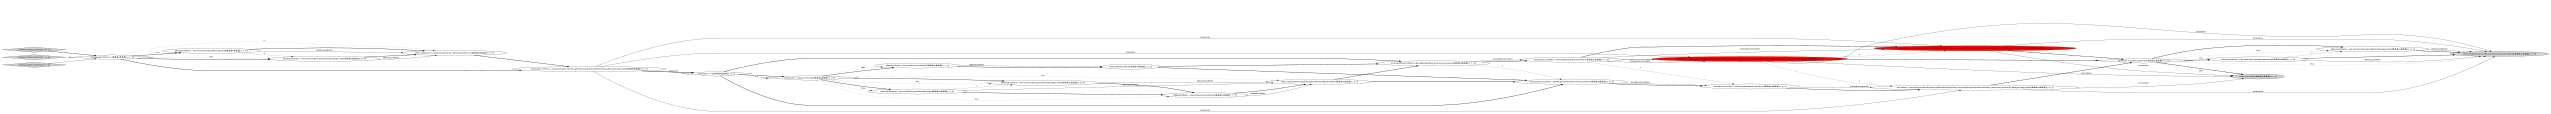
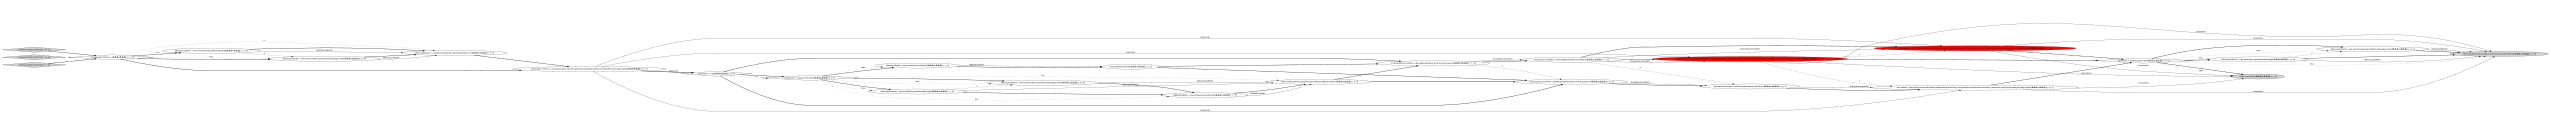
(72, 61) -> (72, 61)
